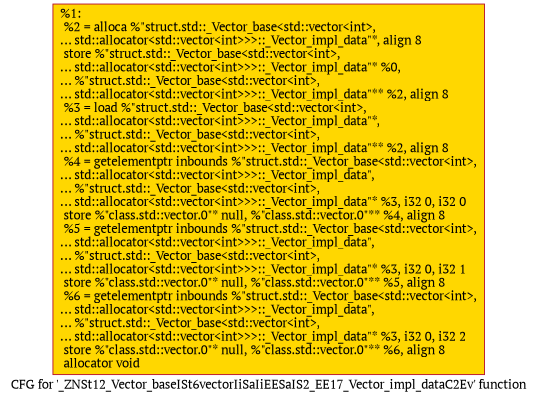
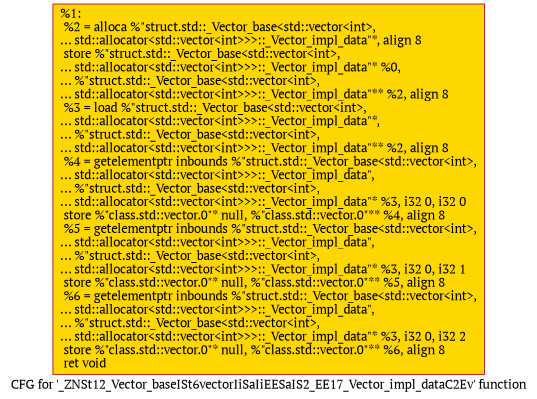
(100, 364) -> (83, 364)
